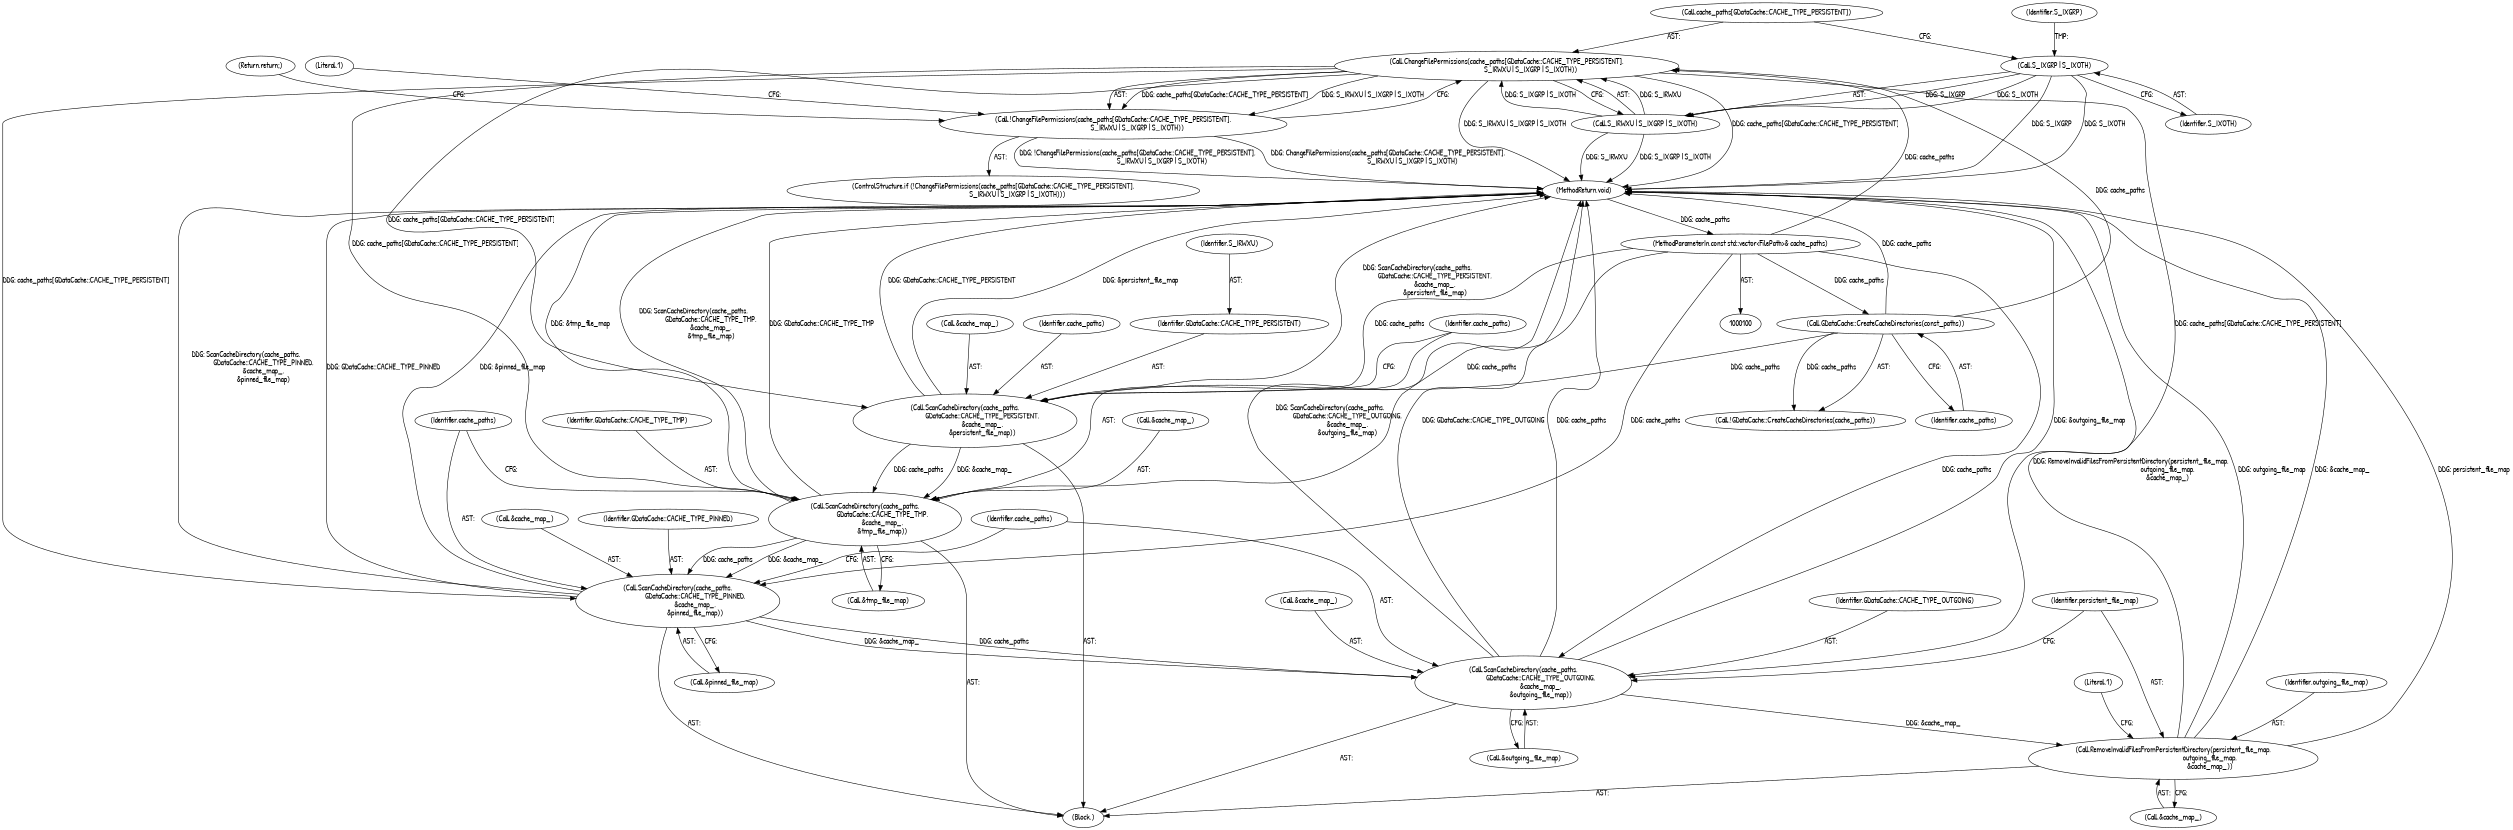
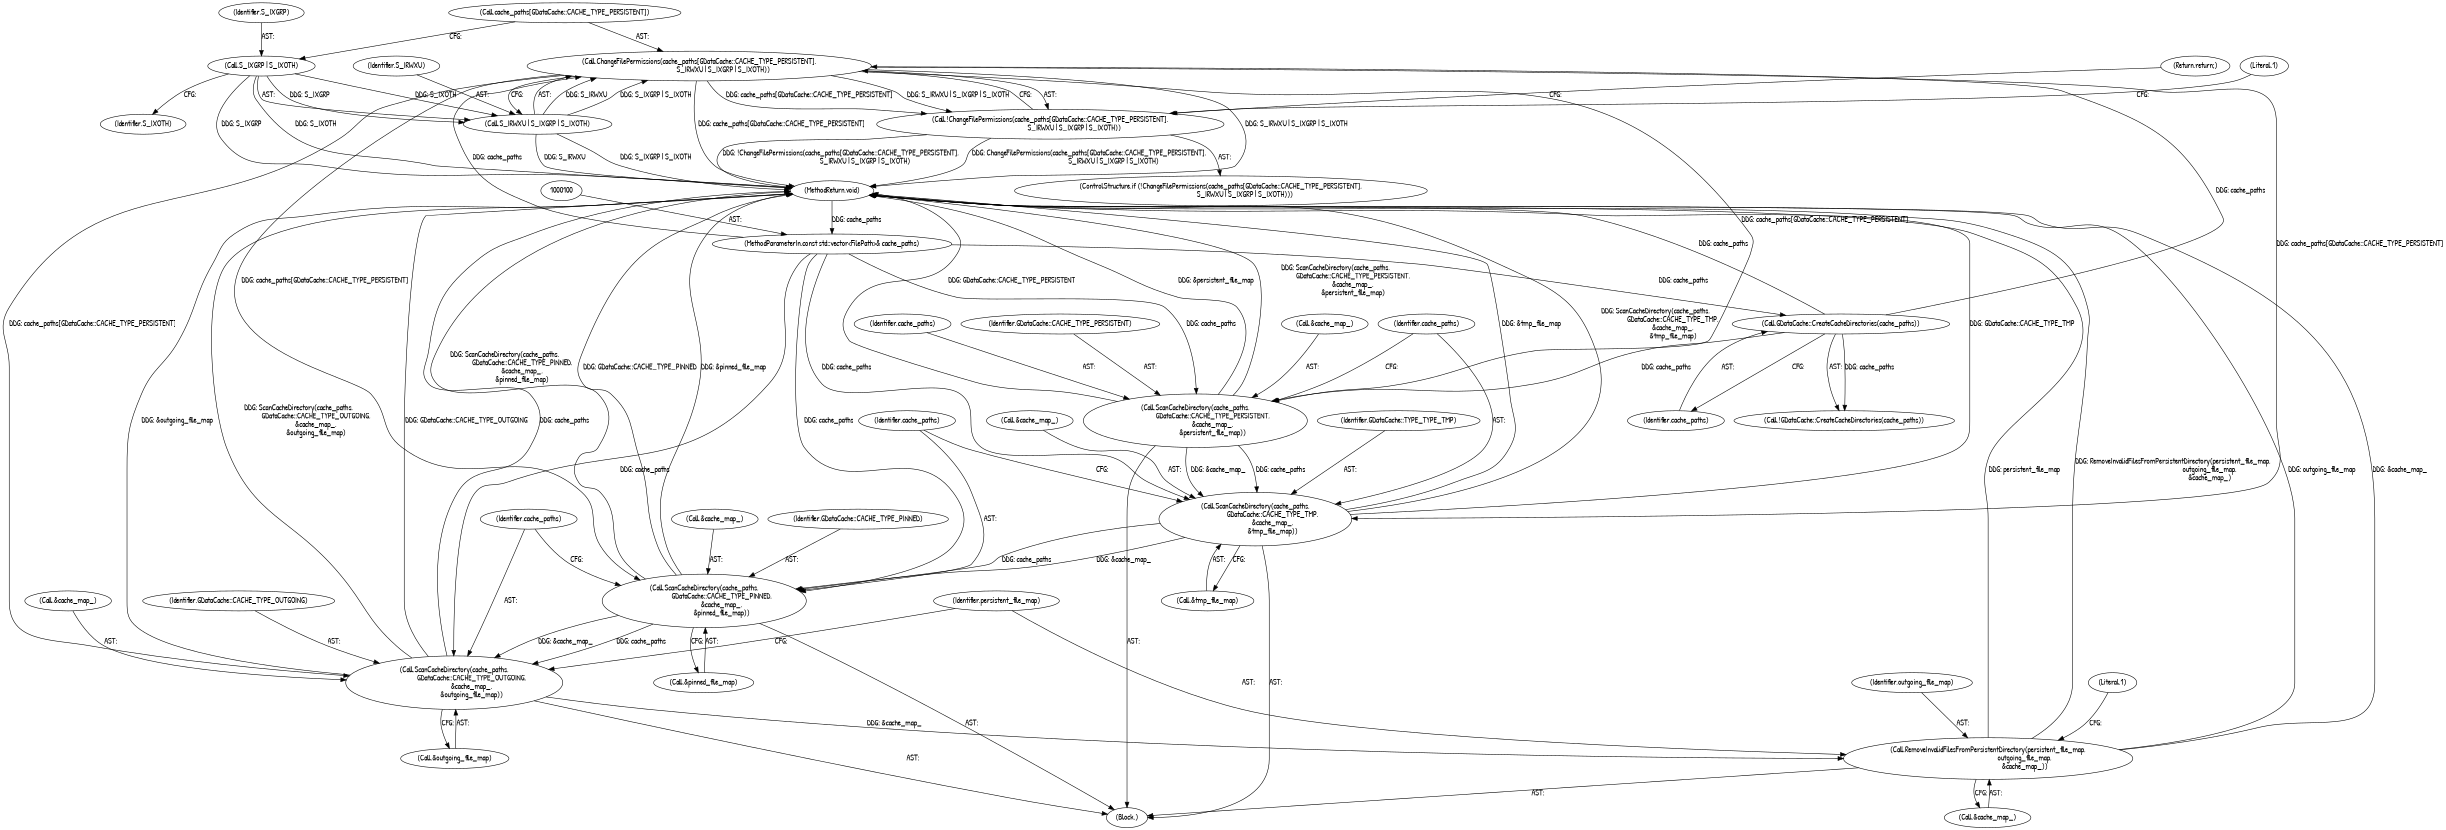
(2062, 37) -> (269, 37)
(2151, 88) -> none
(1229, 281) -> (477, 99)
(1741, 281) -> (681, 214)
(1886, 324) -> (1841, 324)
(627, 421) -> (1399, 421)
